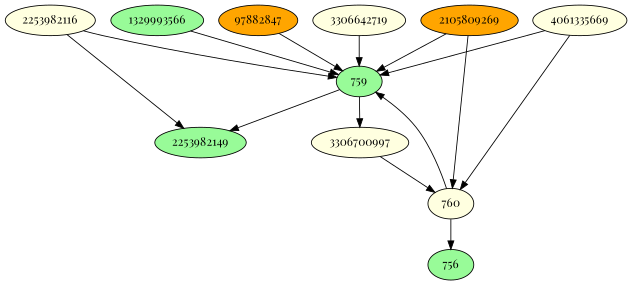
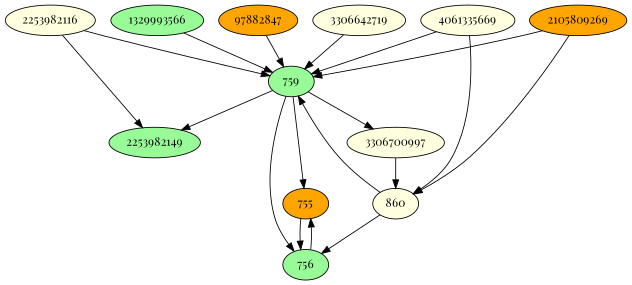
none -> (270, 172)
none -> (306, 204)
(451, 204) -> (396, 204)
